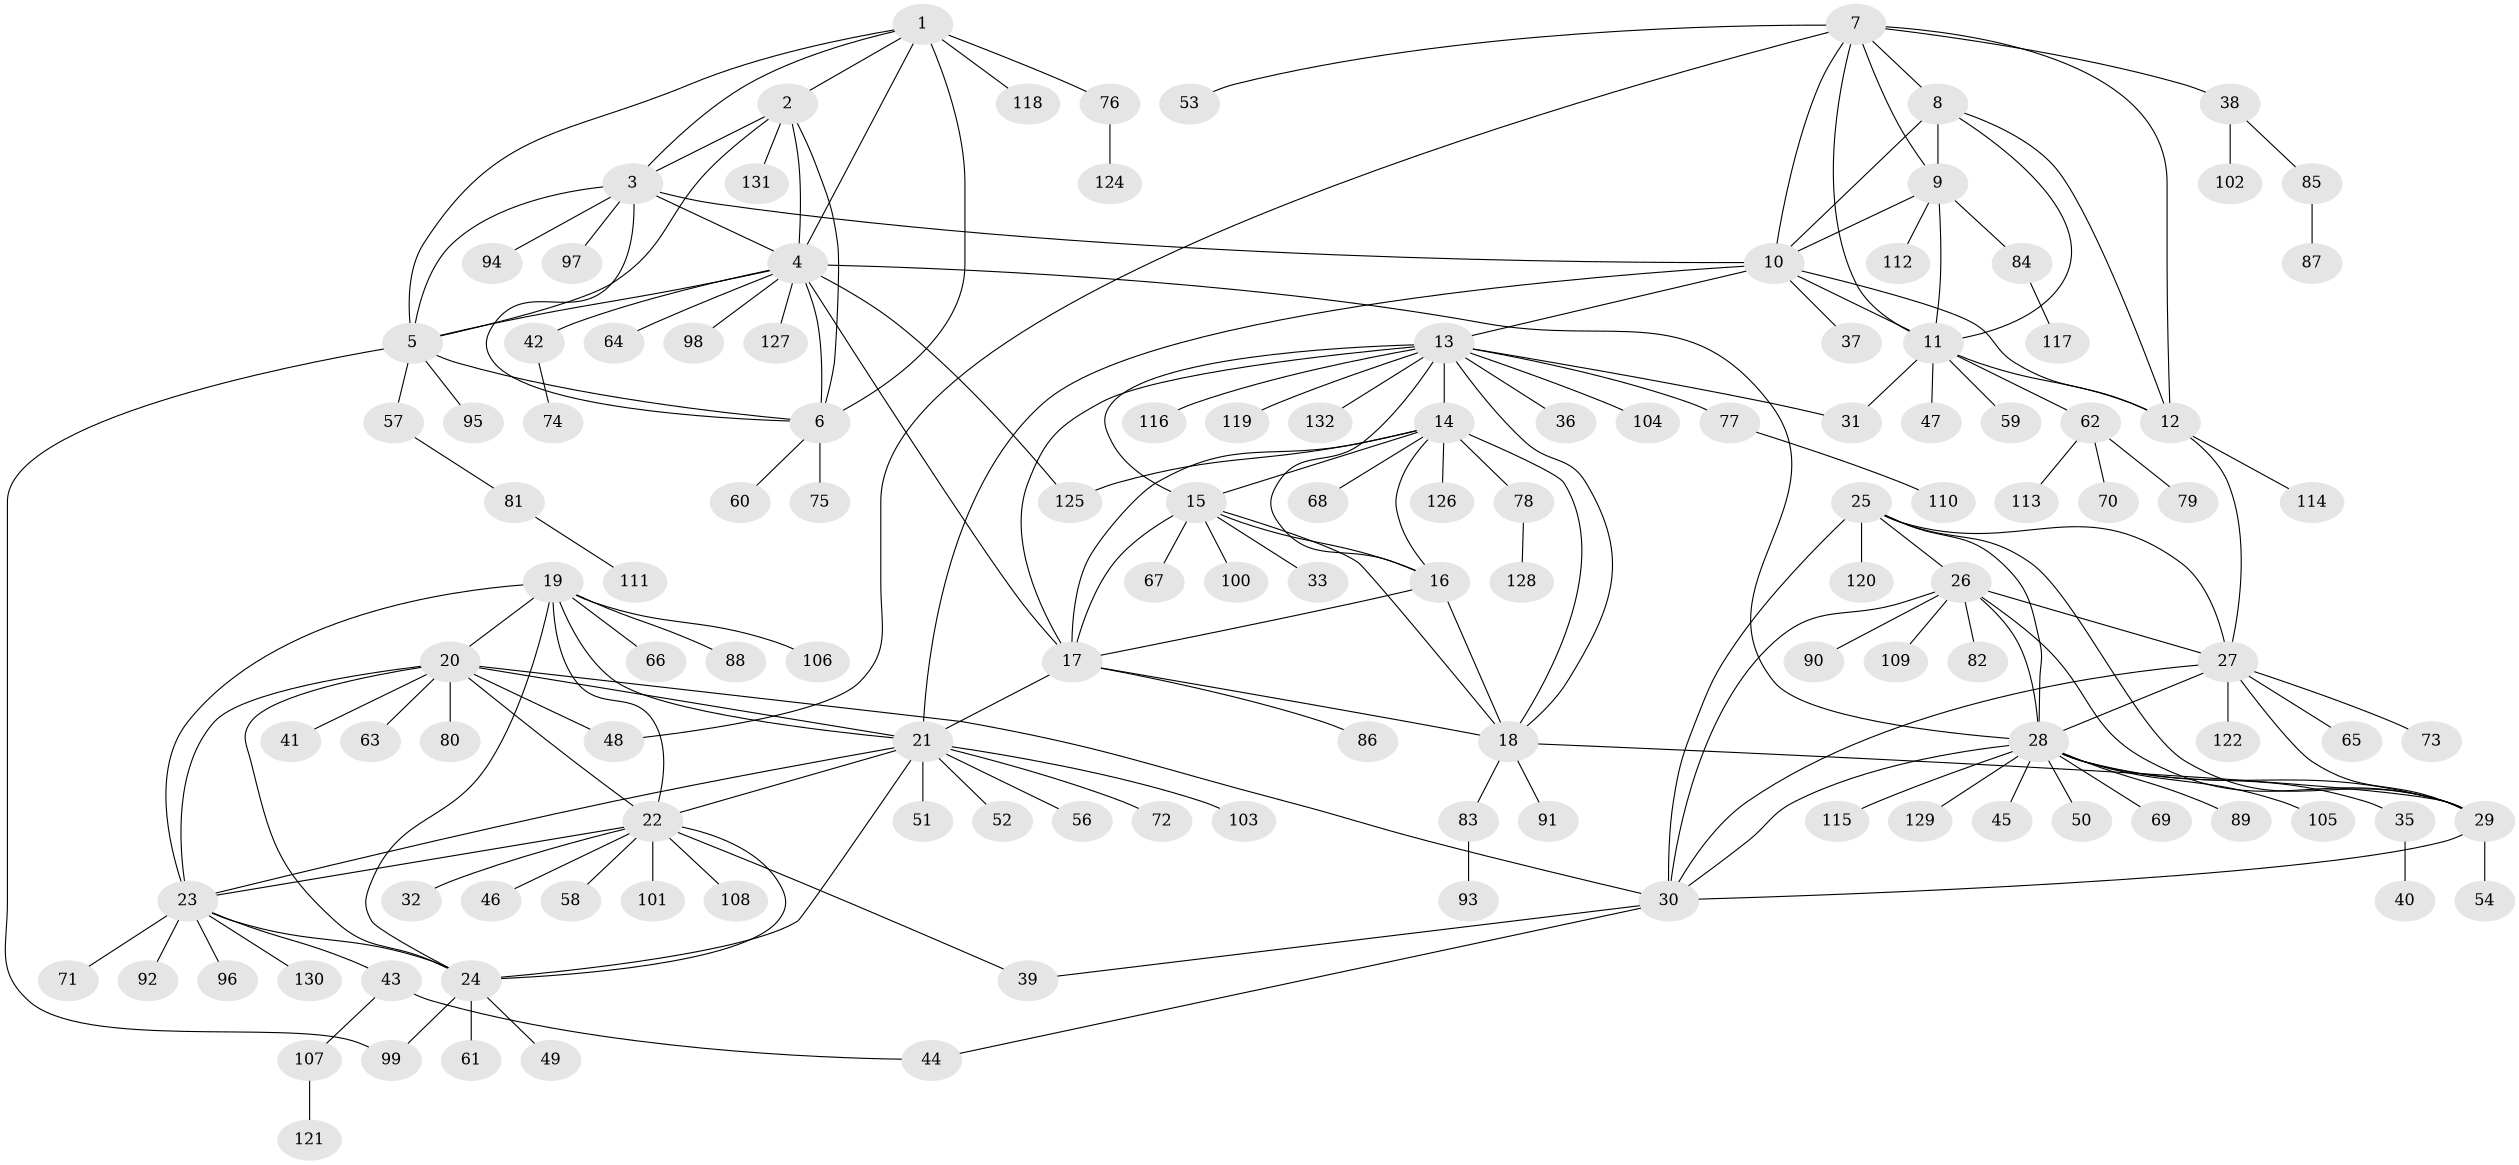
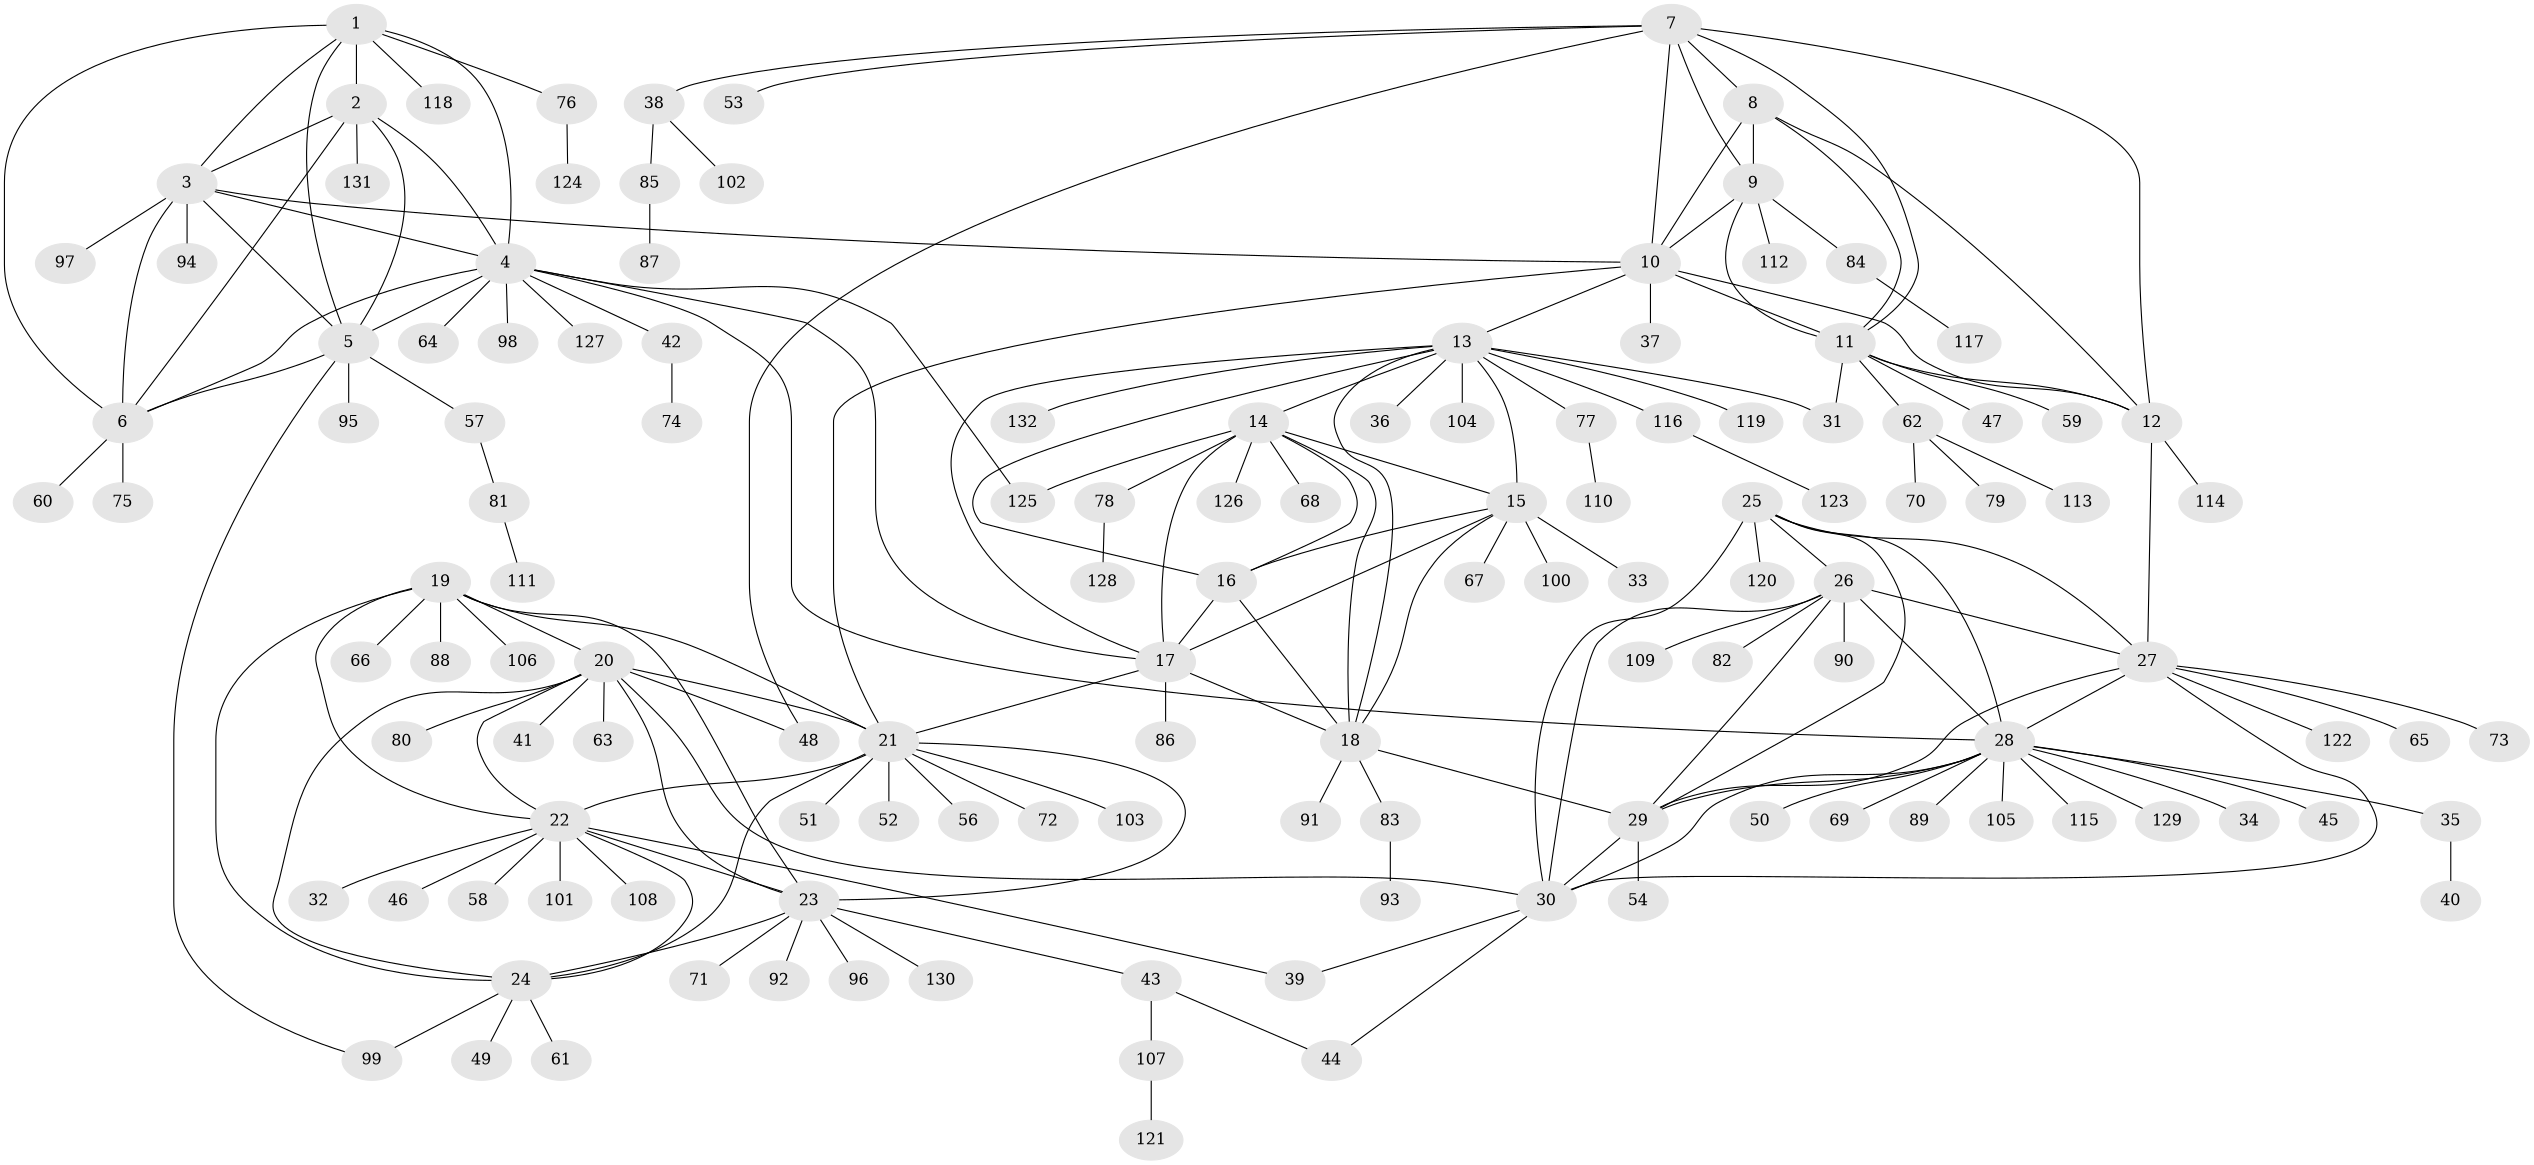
none -> (1834, 503)
none -> (2249, 821)
